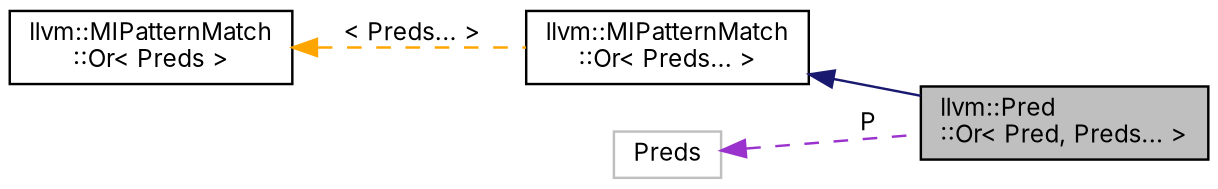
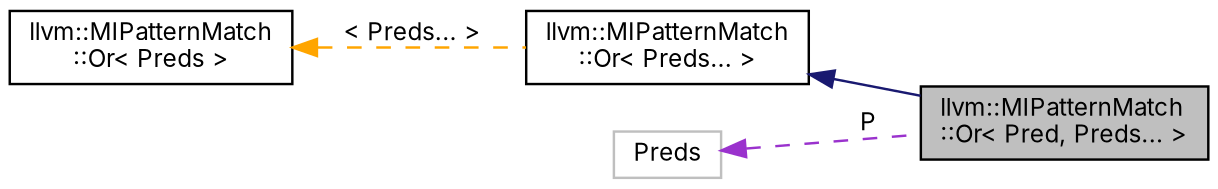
(1065, 123) -> (1065, 123)
